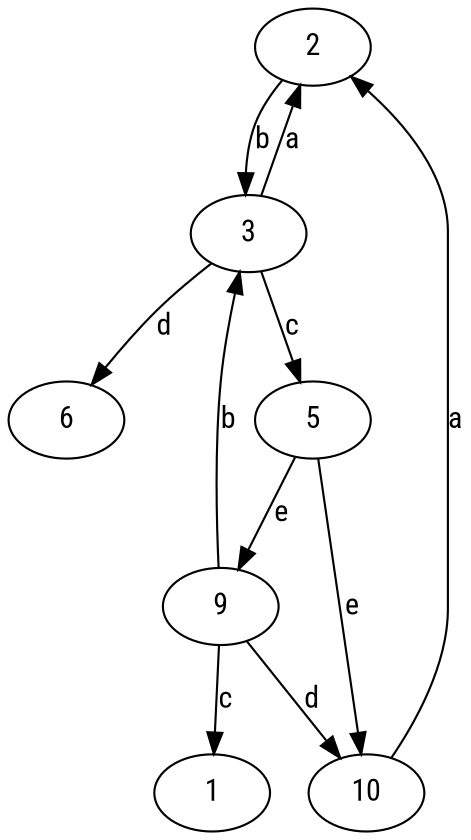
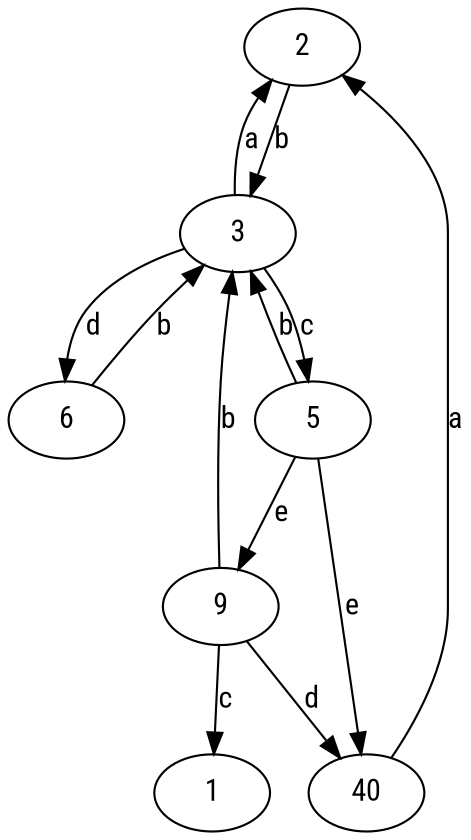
none -> (138, 331)
none -> (277, 338)
(366, 793) -> (366, 793)
